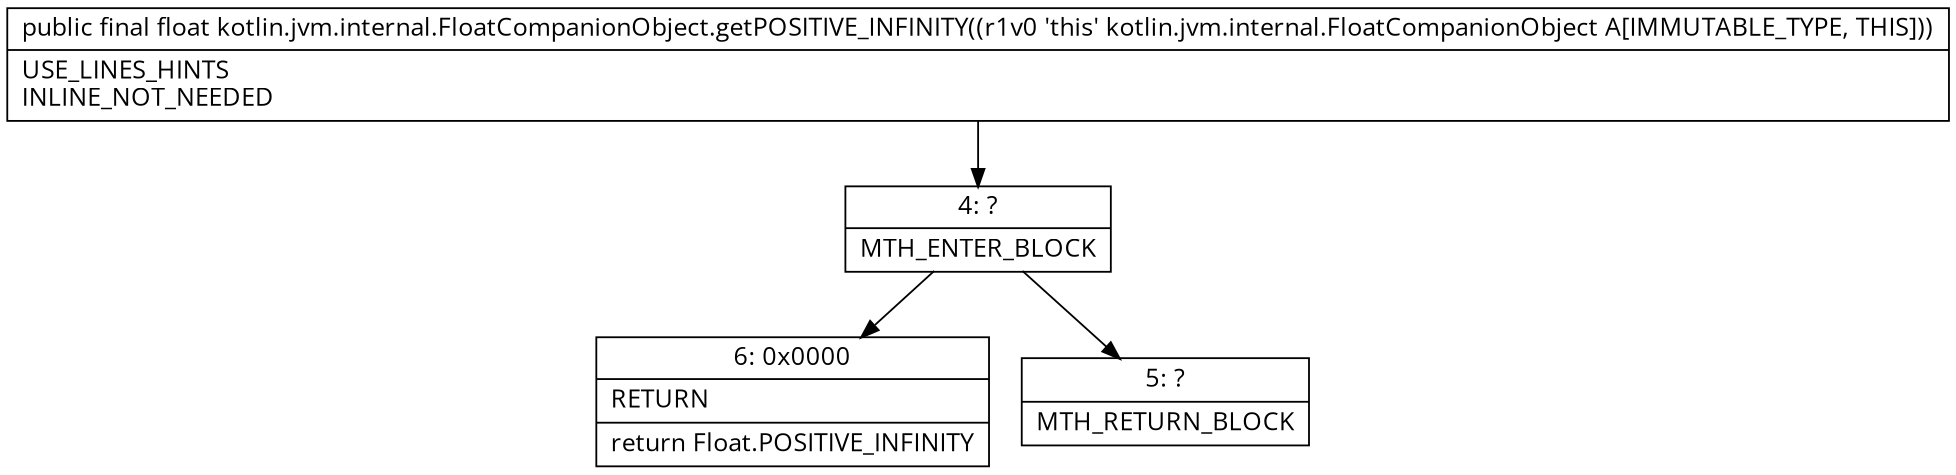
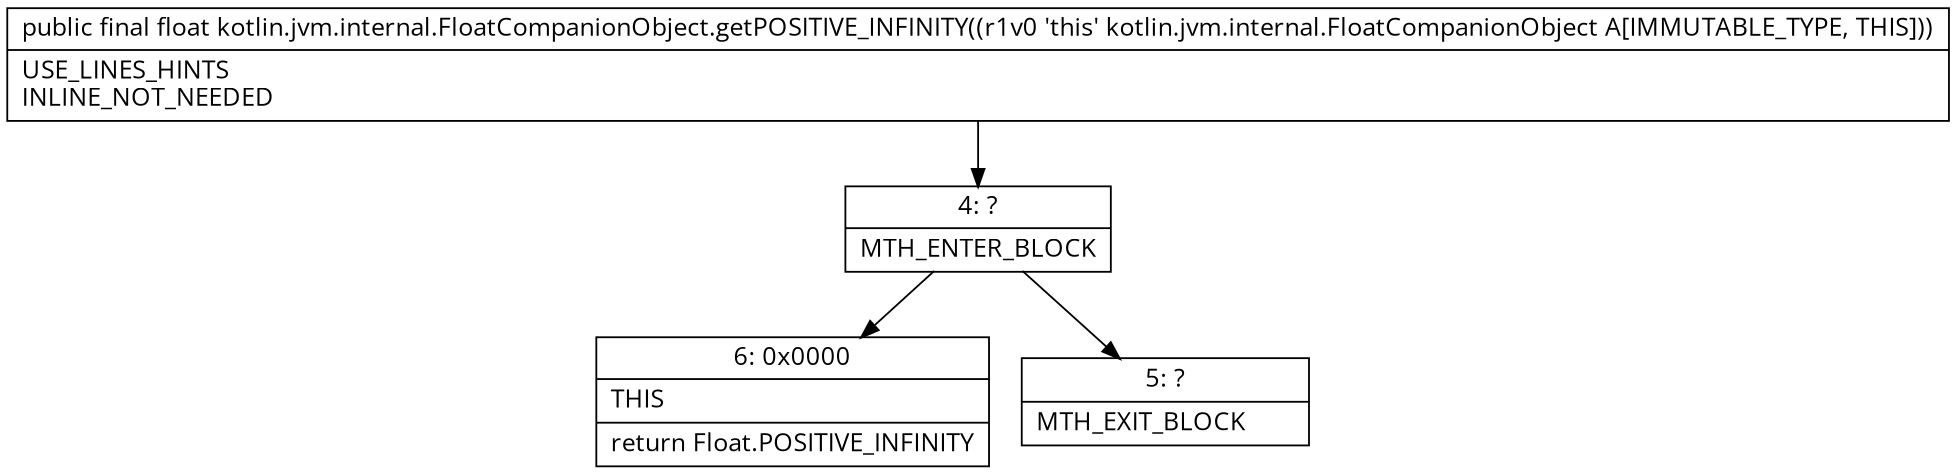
(661, 400) -> (638, 400)
(1165, 423) -> (1141, 423)
